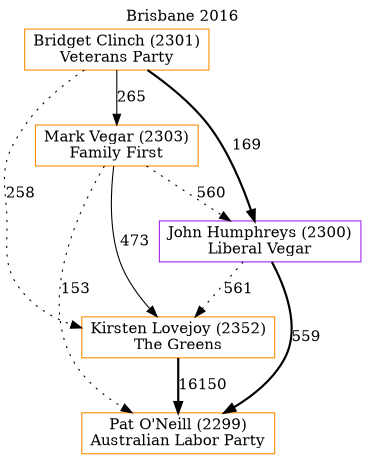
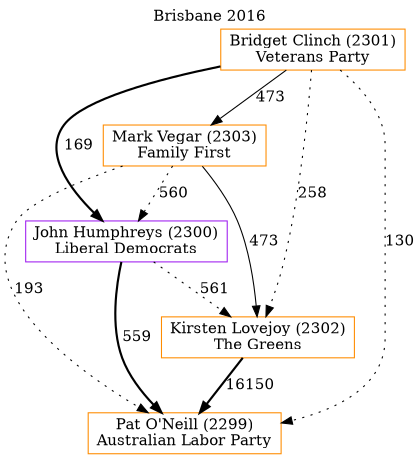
(132, 98) -> (271, 98)
(260, 241) -> (126, 241)
none -> (385, 264)
(76, 289) -> (29, 289)
(178, 337) -> (258, 337)
